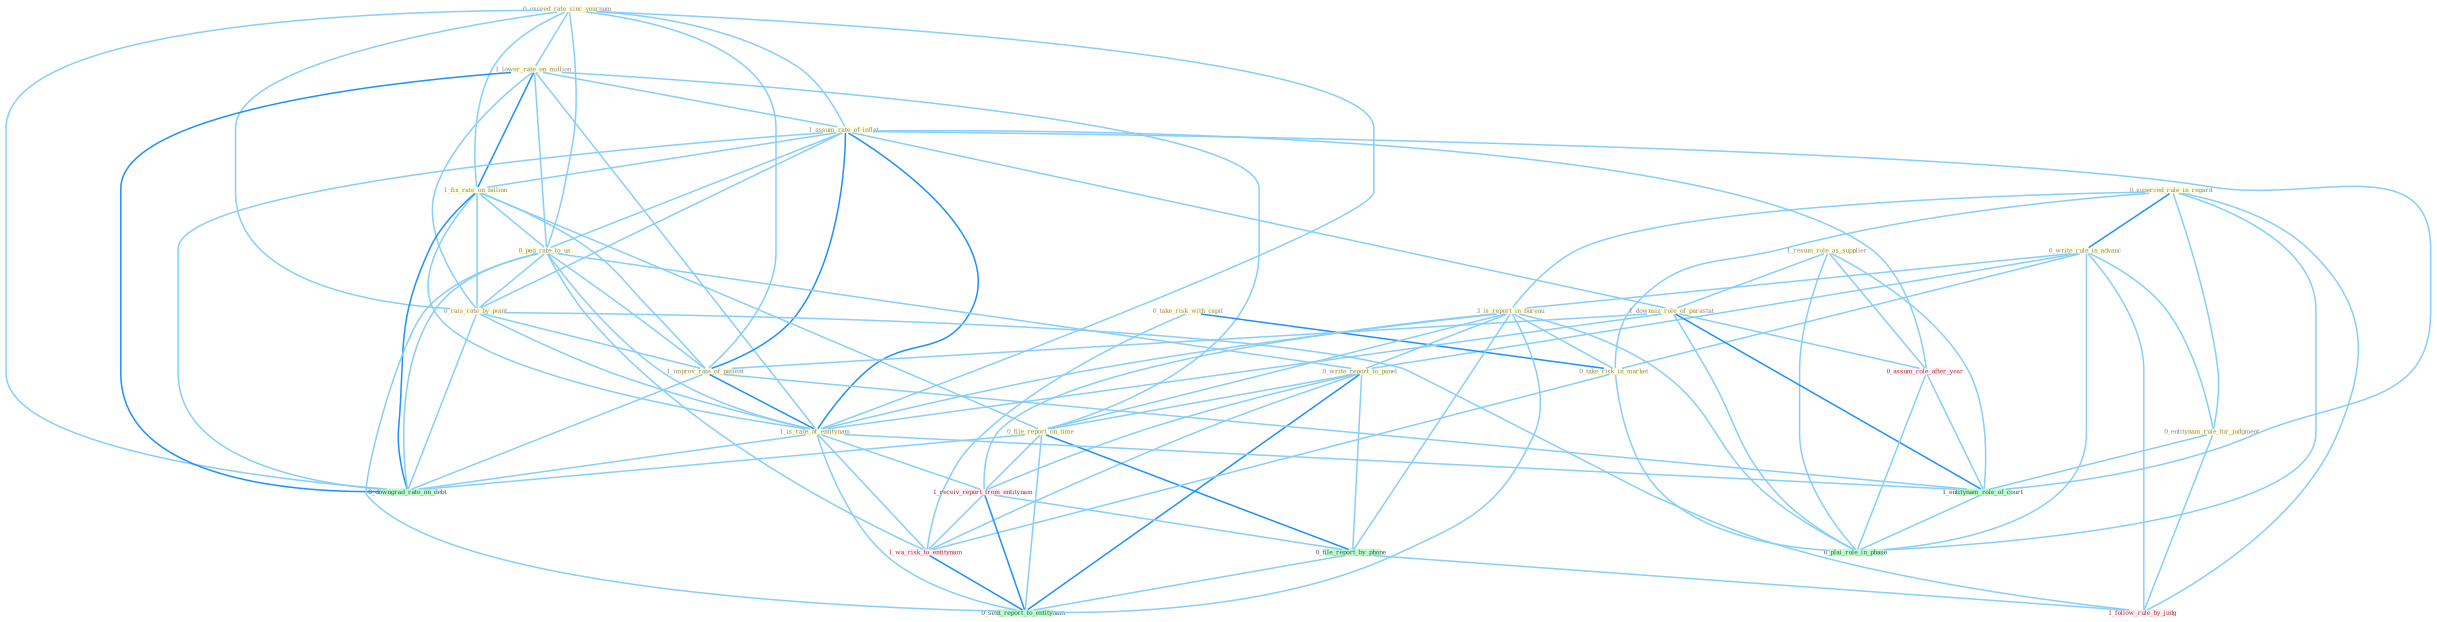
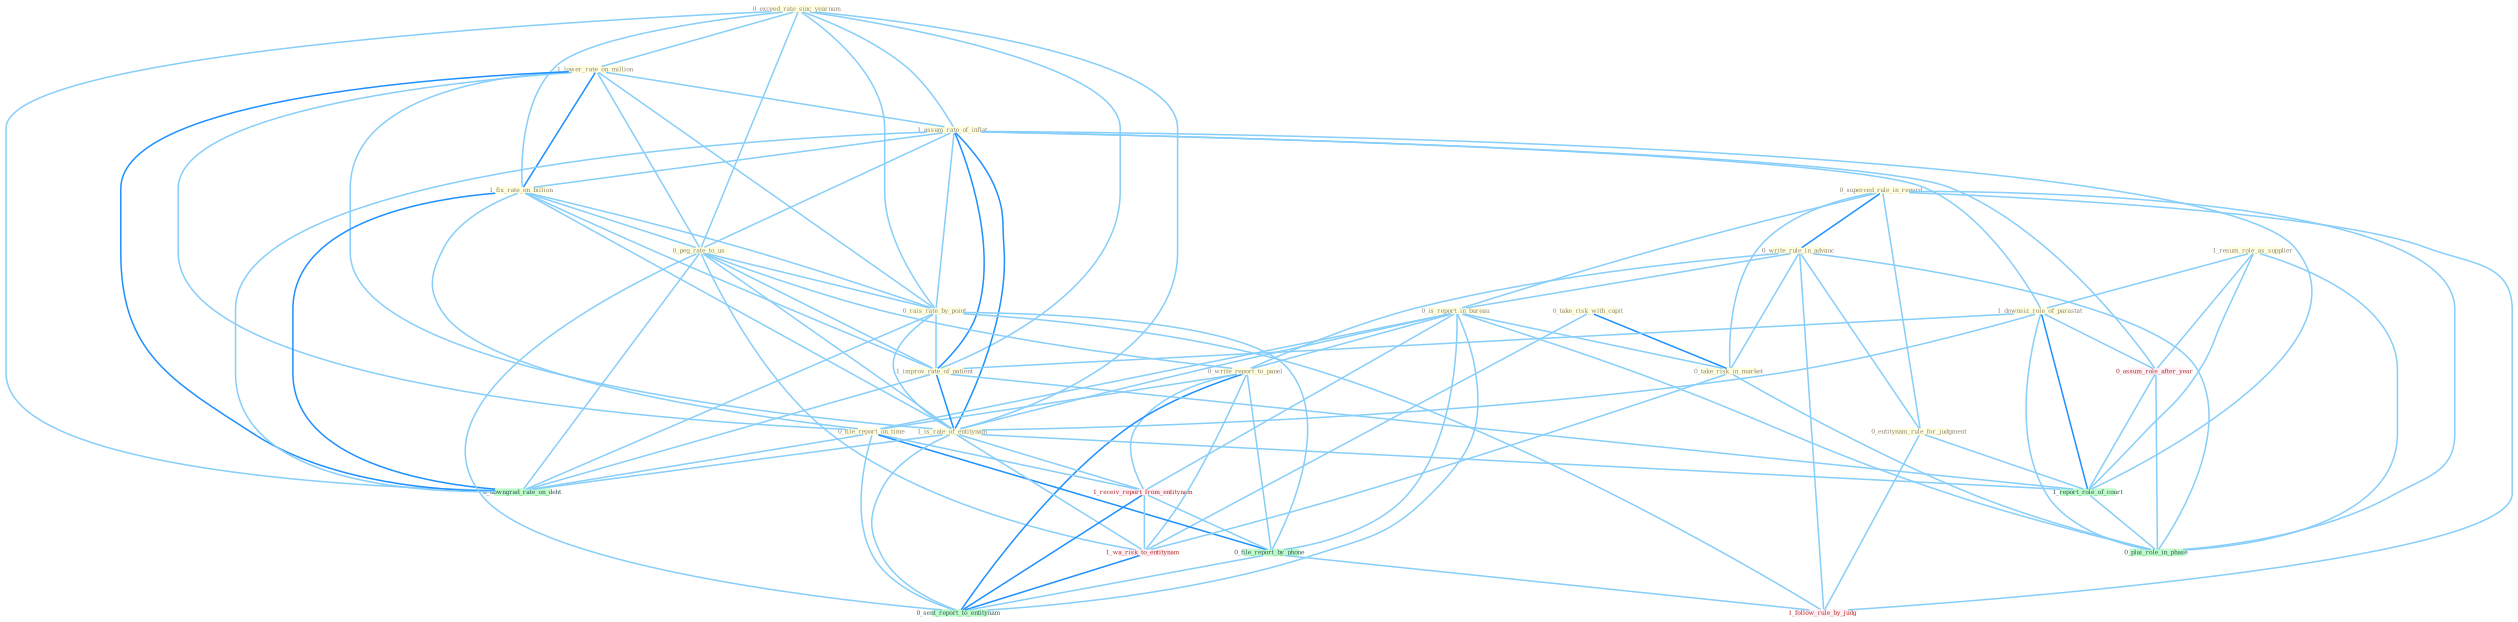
(1511, 311) -> (1457, 311)
none -> (1212, 335)
(1984, 492) -> (2088, 492)
